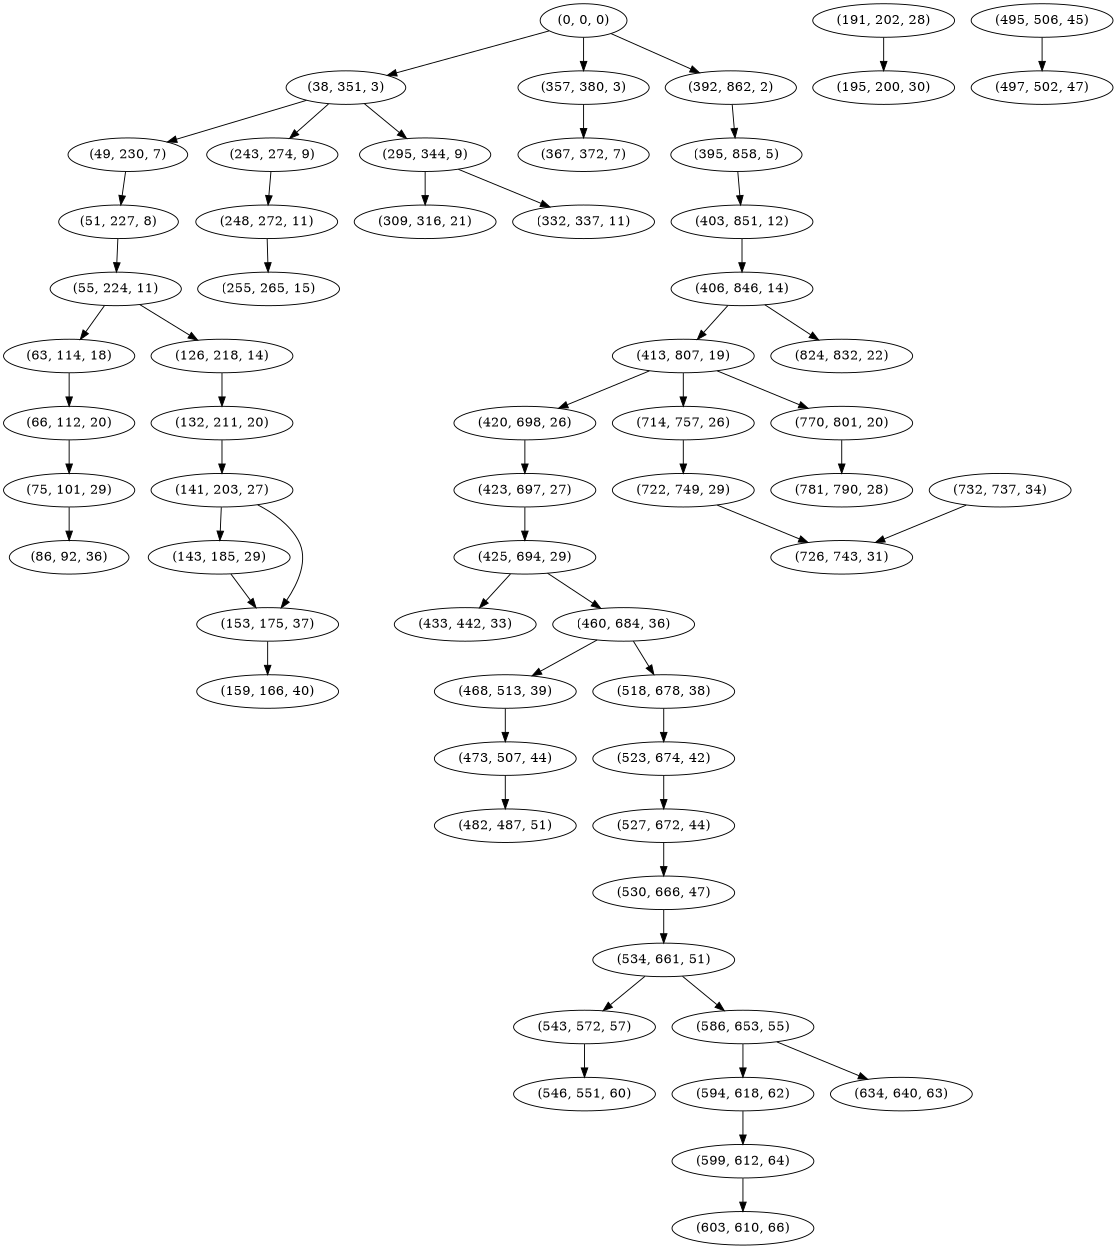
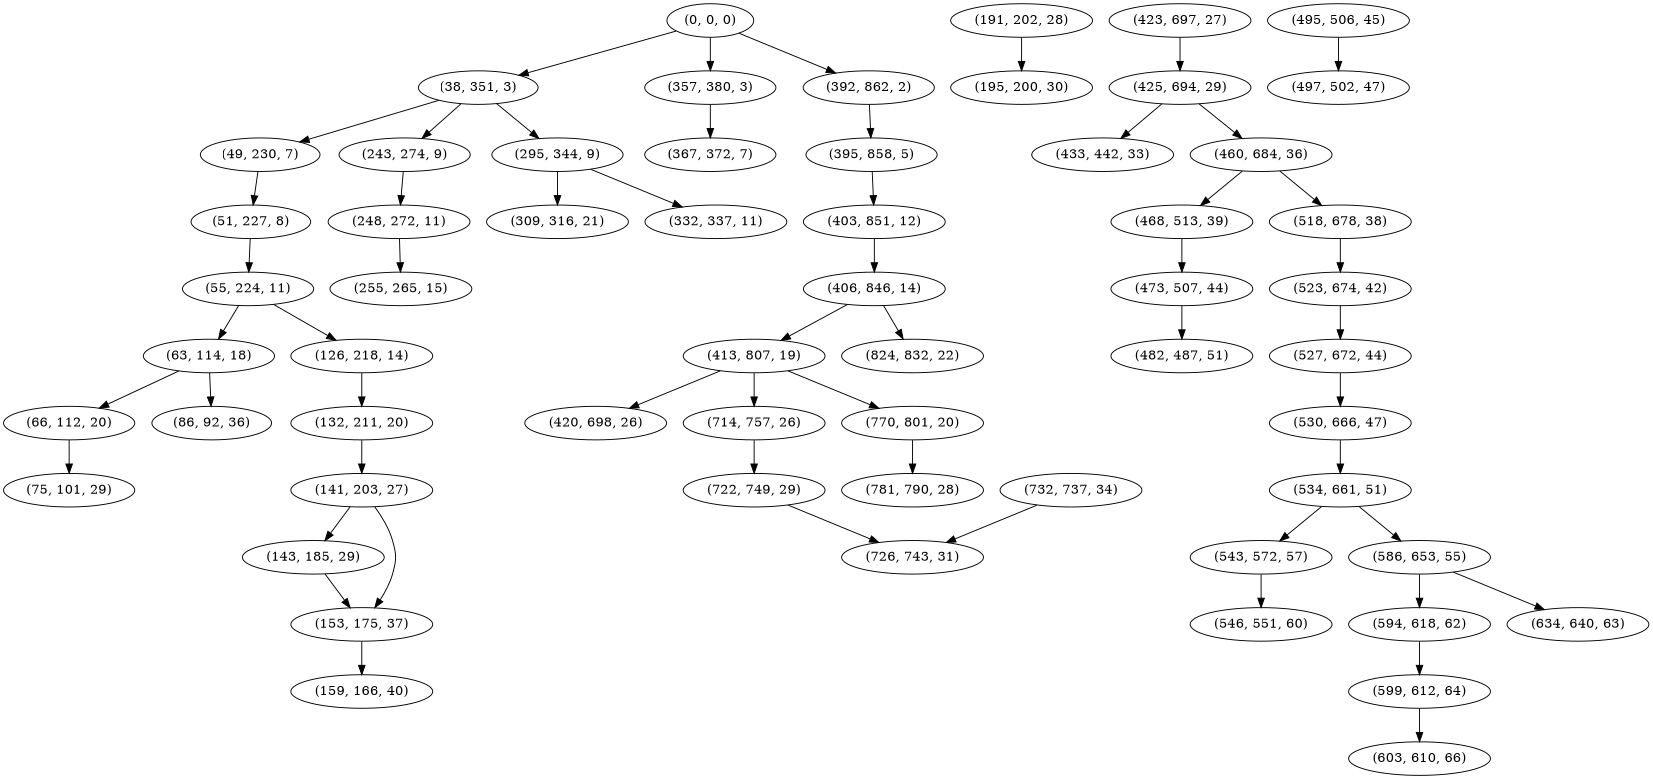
(525, 452) -> none
(69, 519) -> (210, 385)
